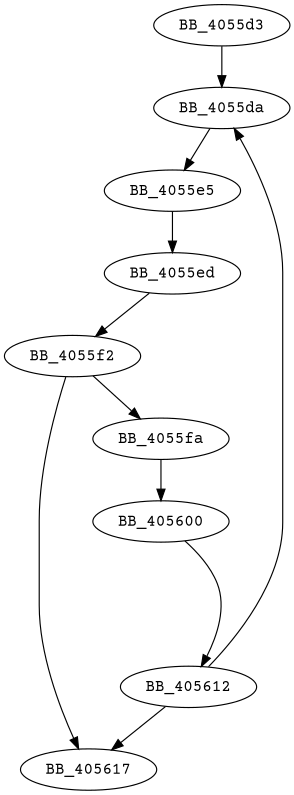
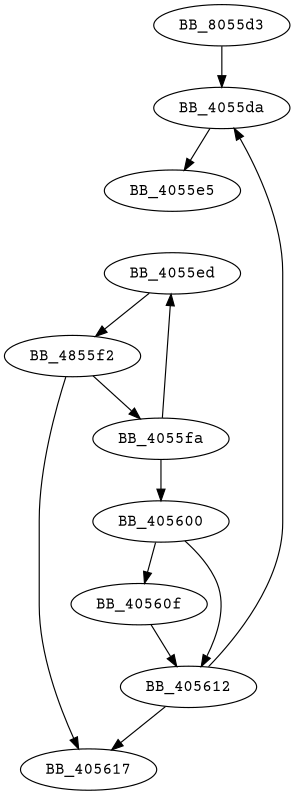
(222, 25) -> (222, 25)
(172, 226) -> (166, 362)
(73, 356) -> (73, 356)
none -> (139, 604)
